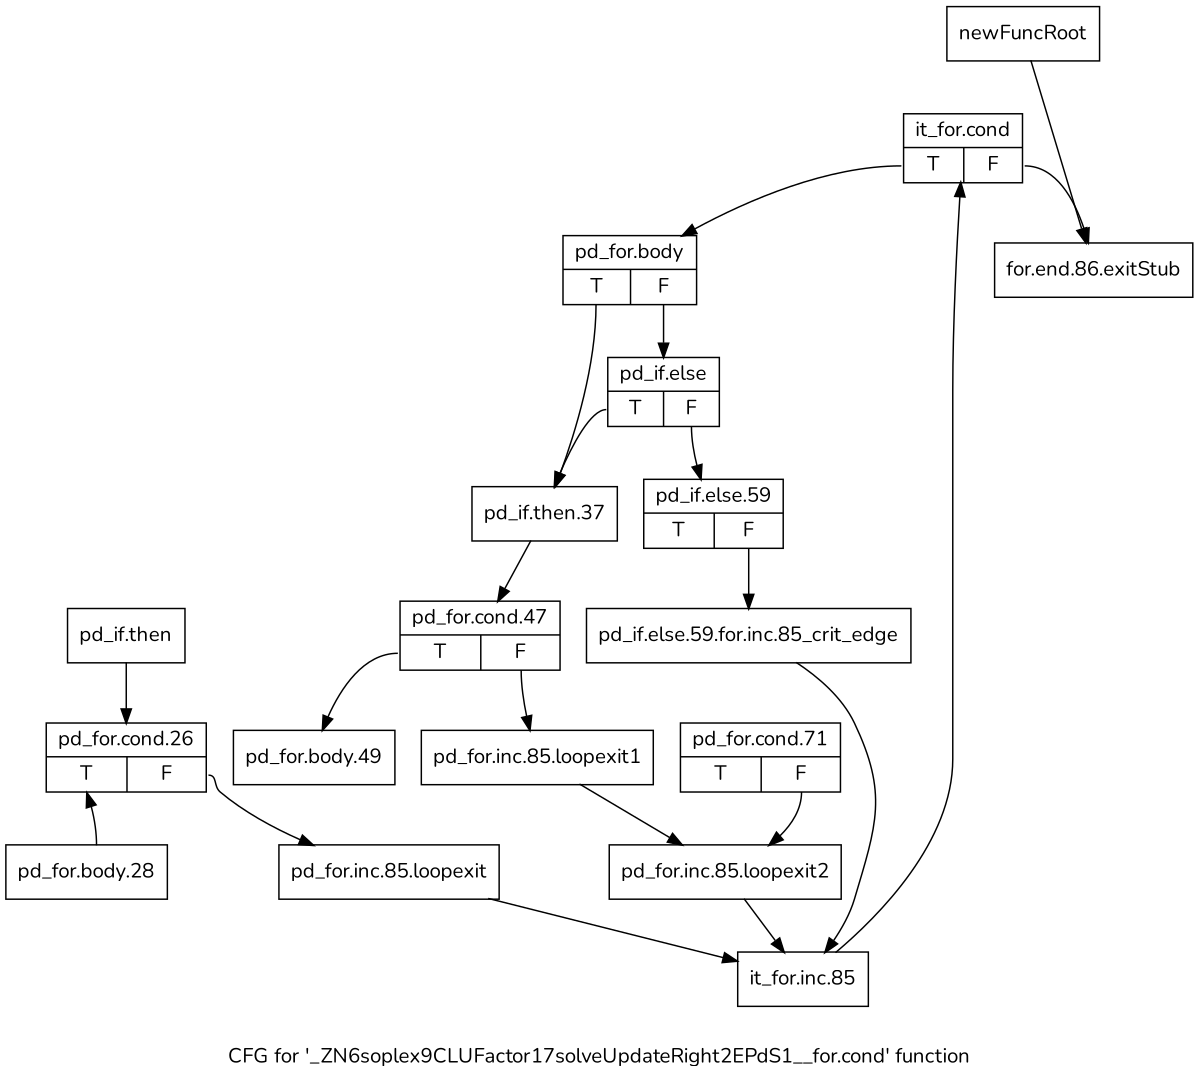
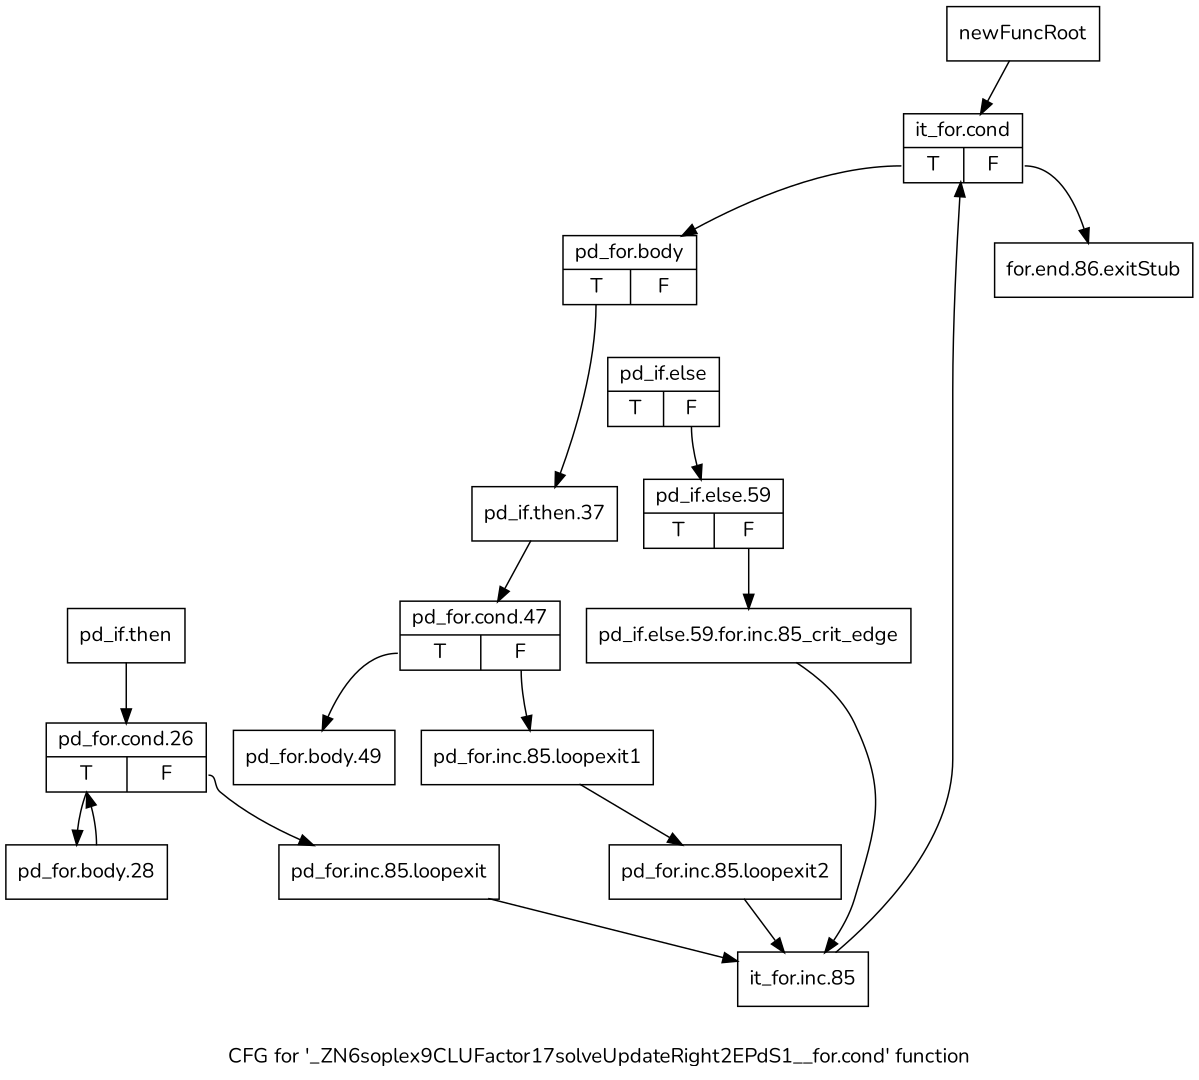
(1056, 144) -> (999, 81)
(664, 324) -> none
(586, 425) -> none
(760, 758) -> none
none -> (81, 811)
